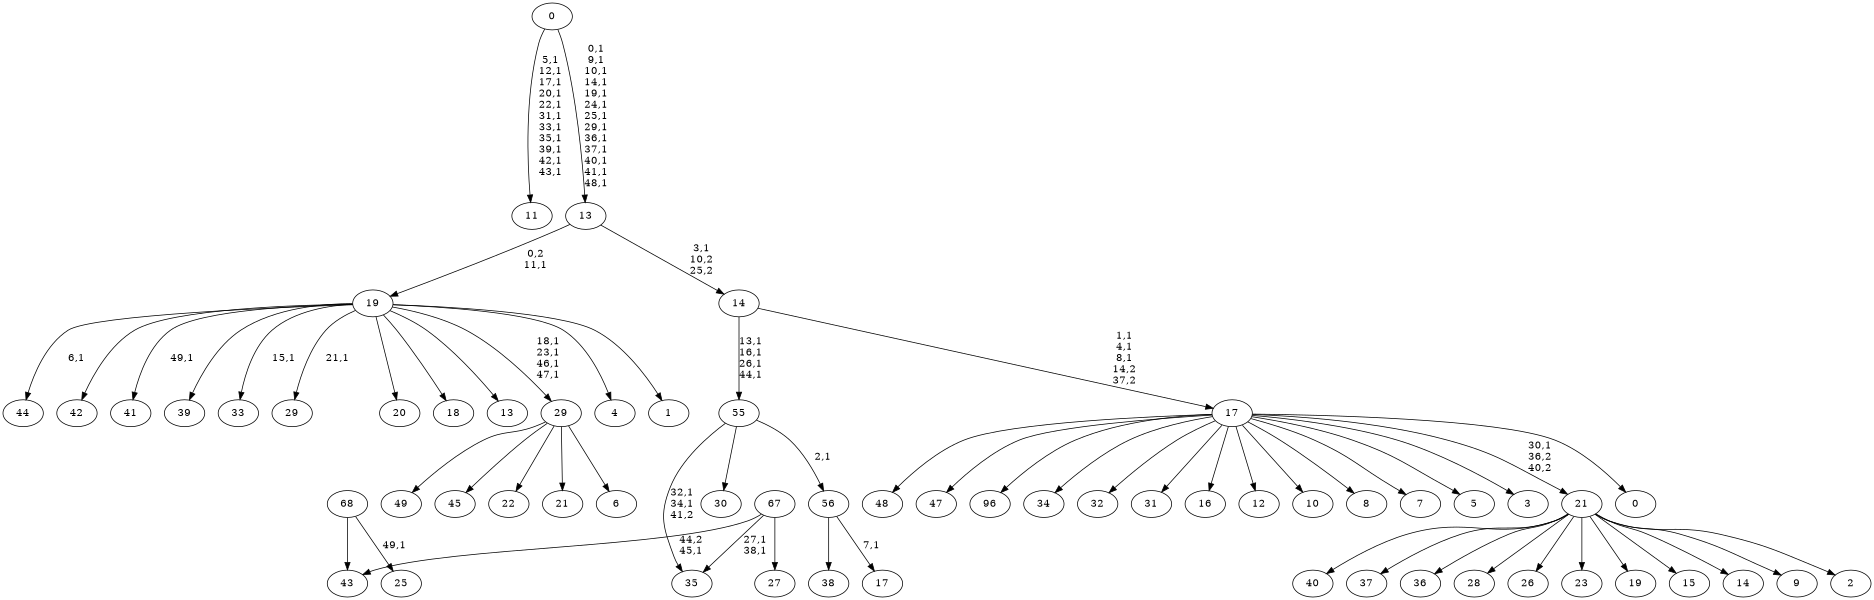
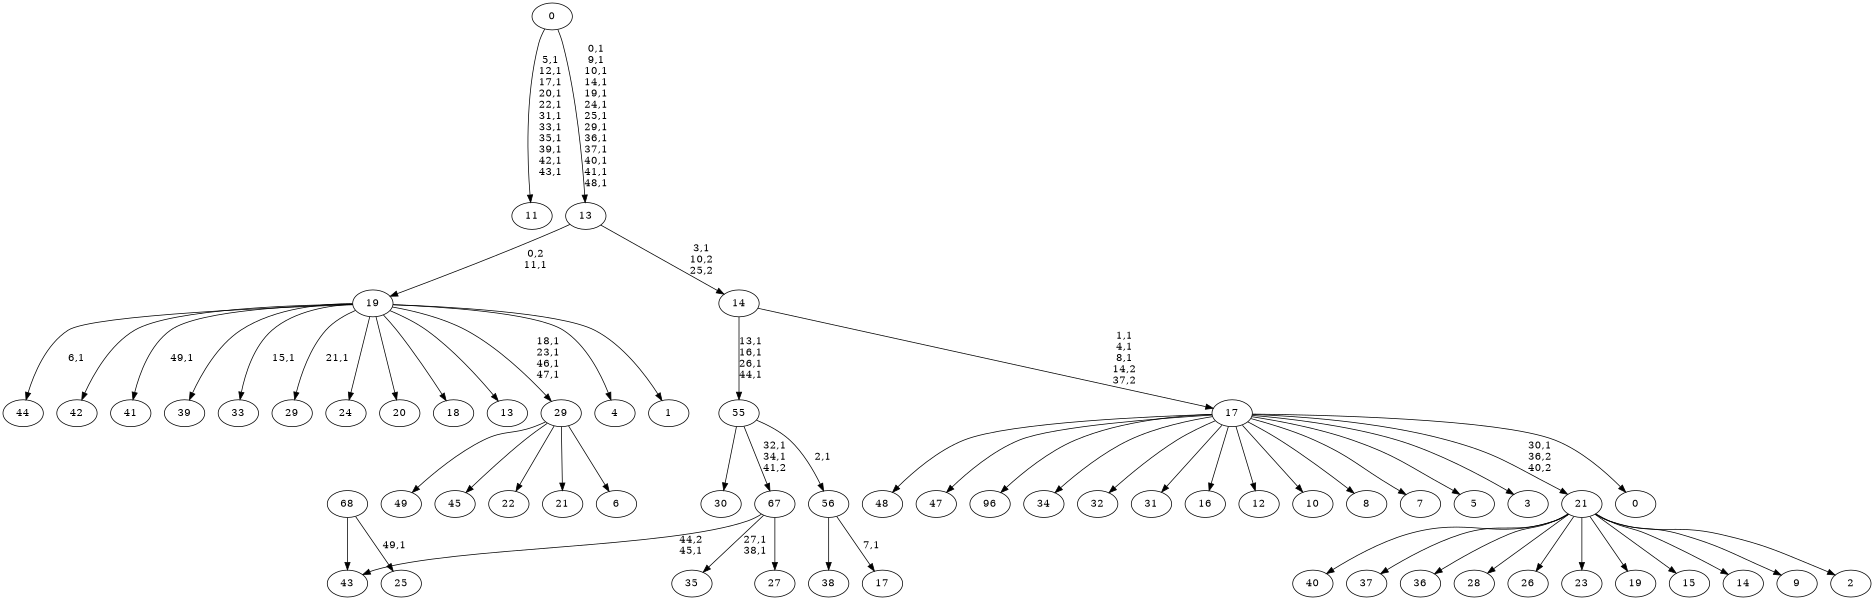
none -> (346, 413)
(671, 485) -> (756, 455)
